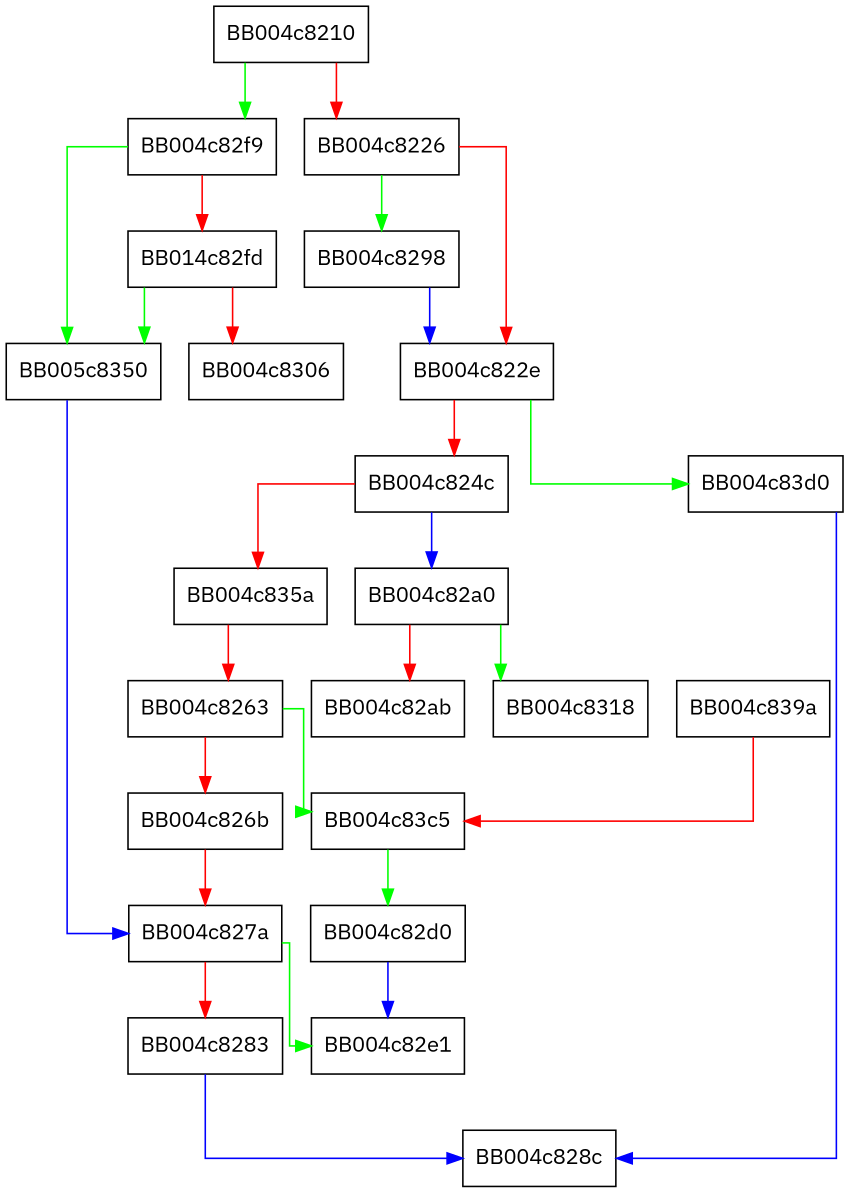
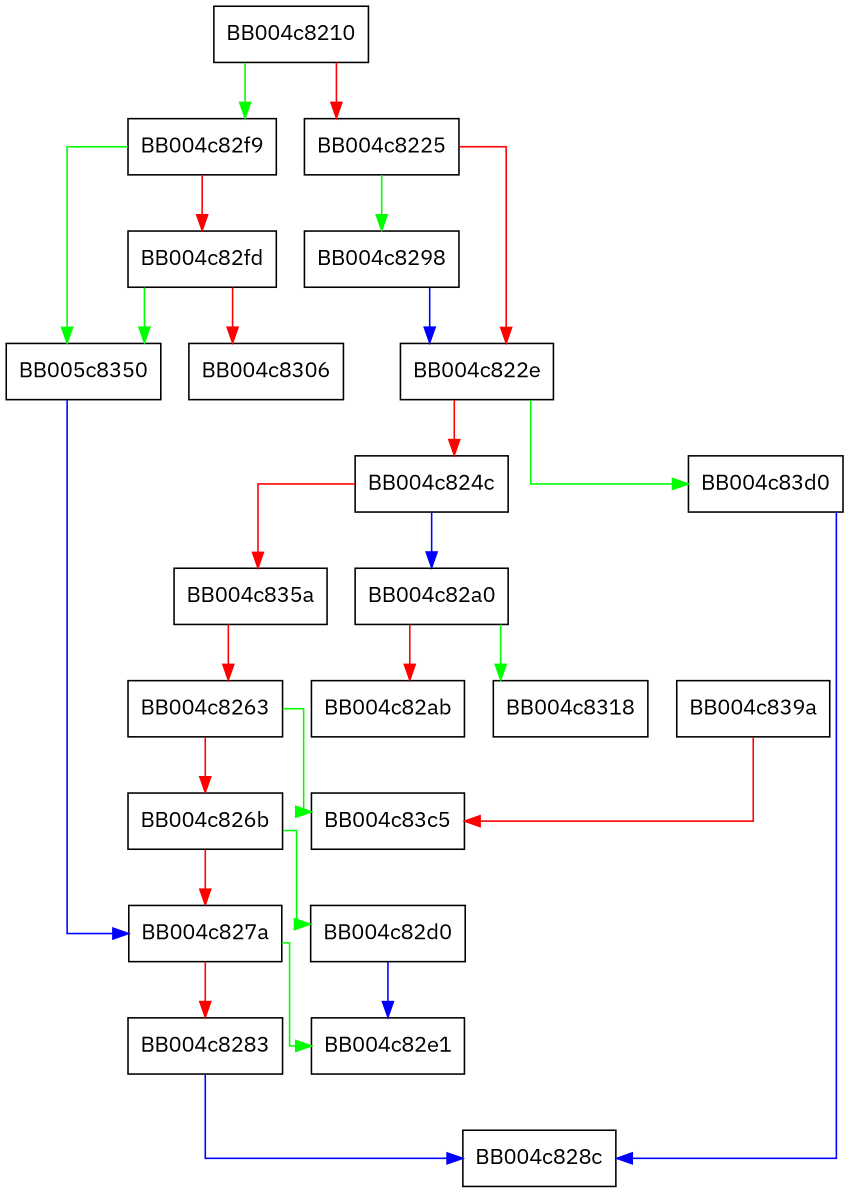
(382, 147) -> (382, 147)
(202, 259) -> (202, 259)
(388, 869) -> (297, 871)
